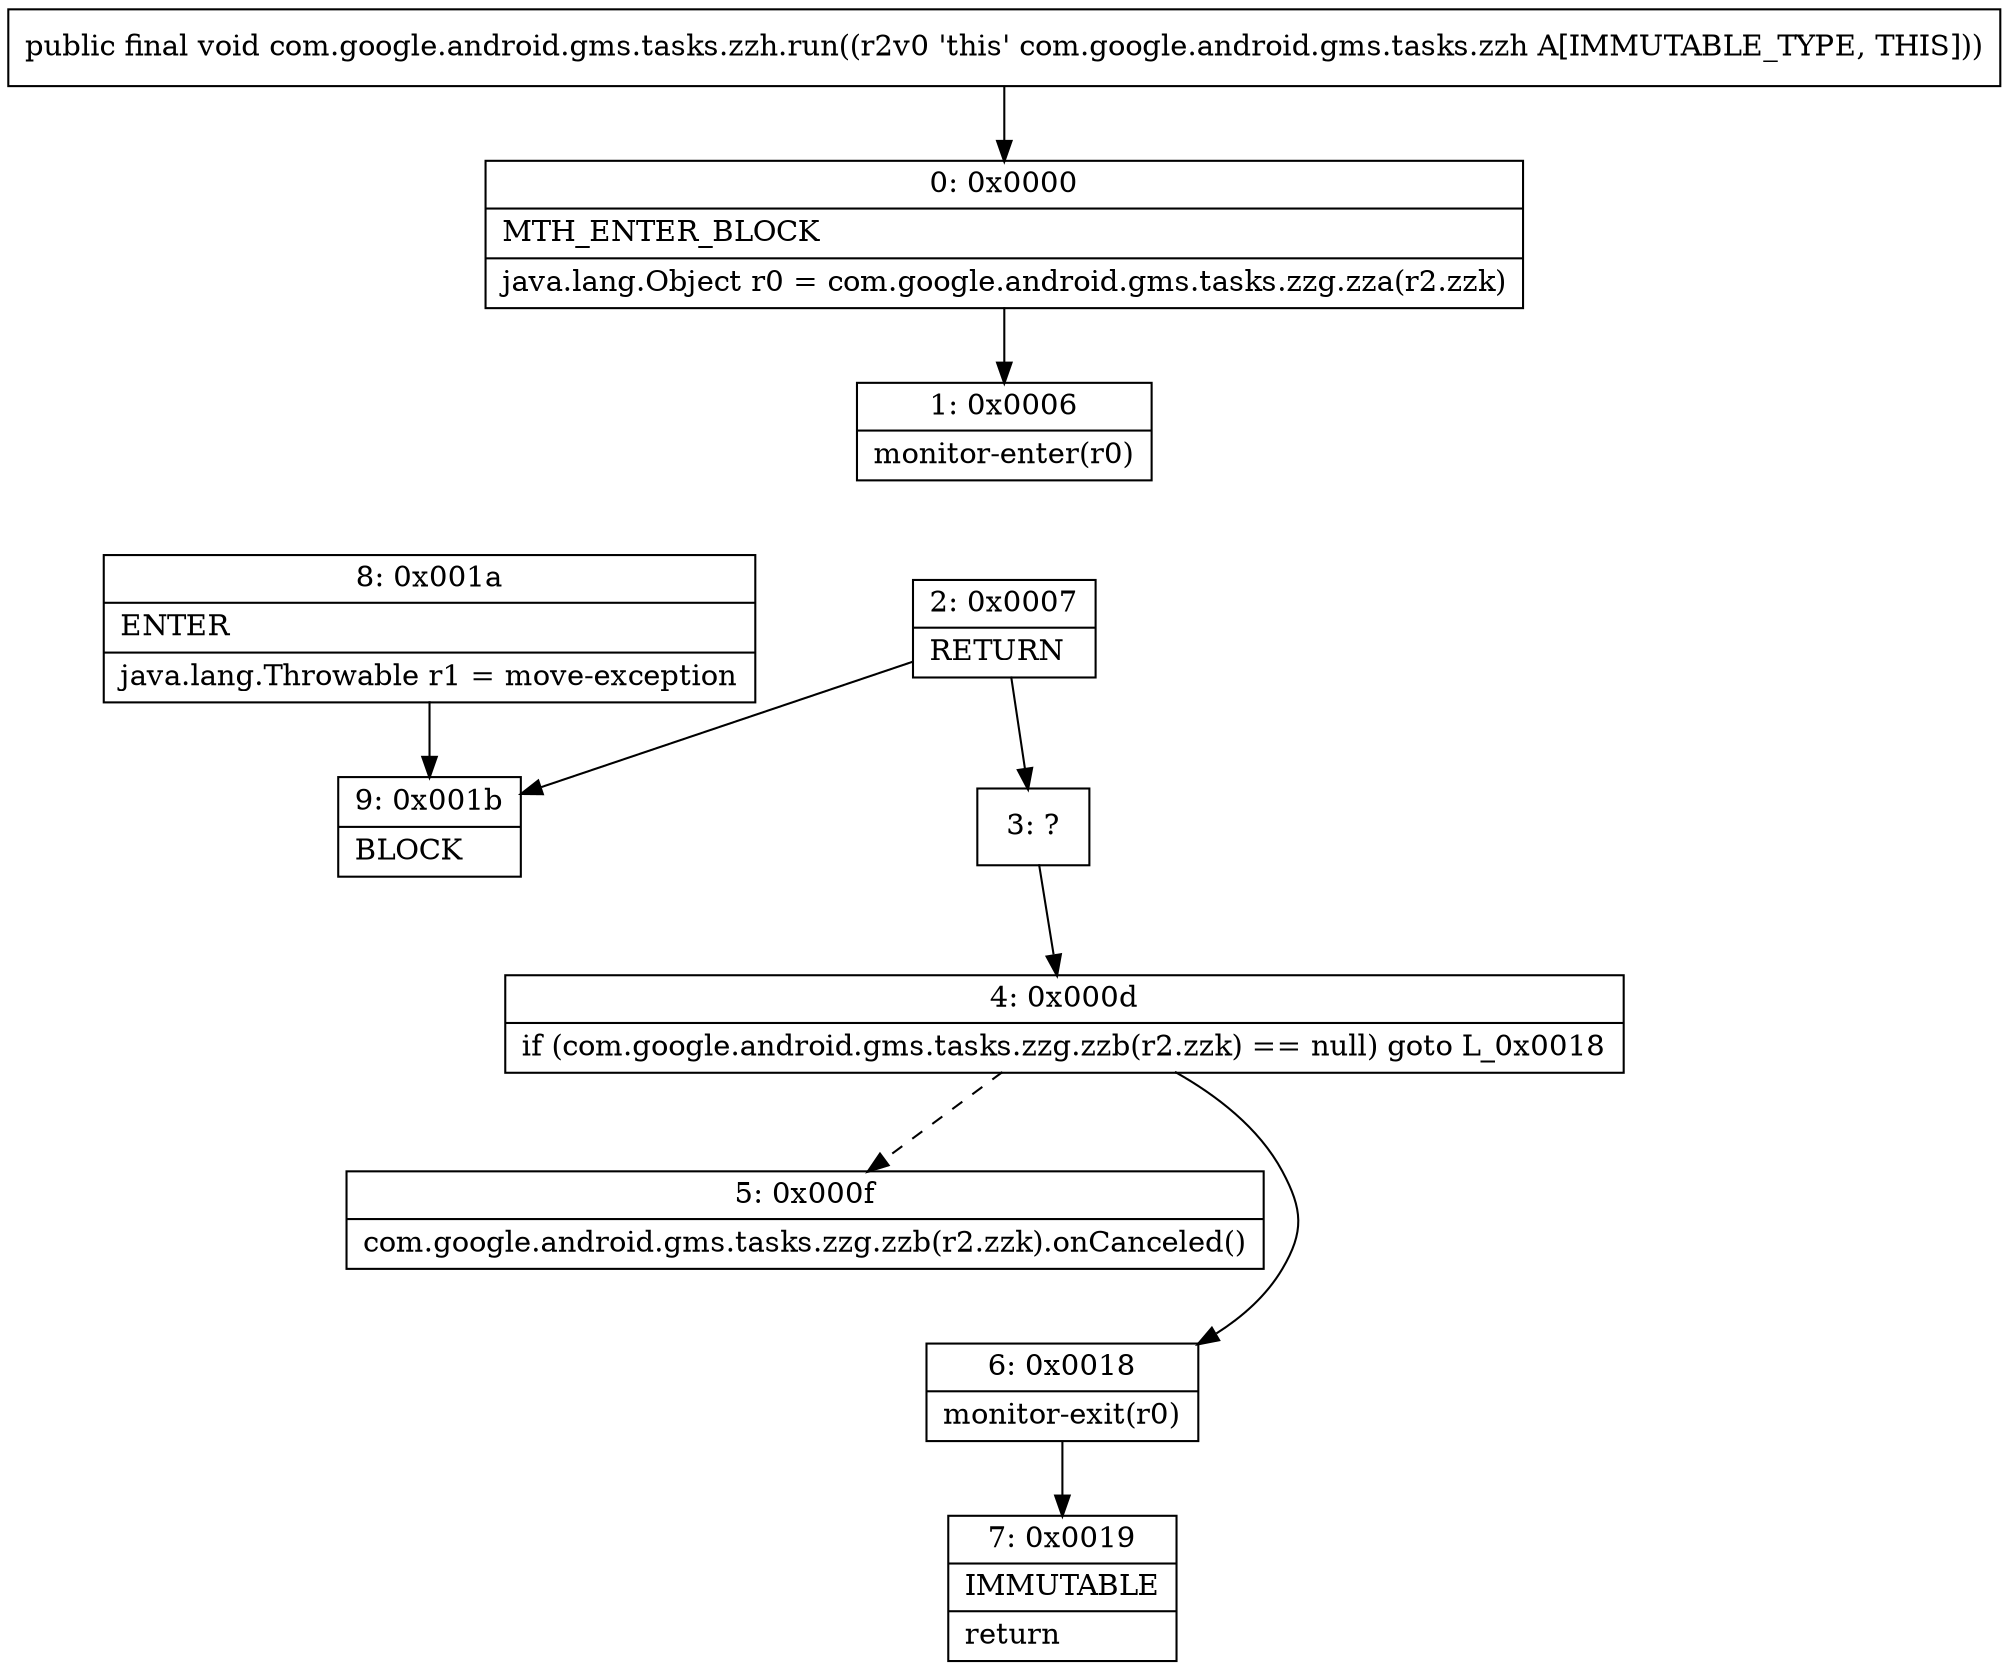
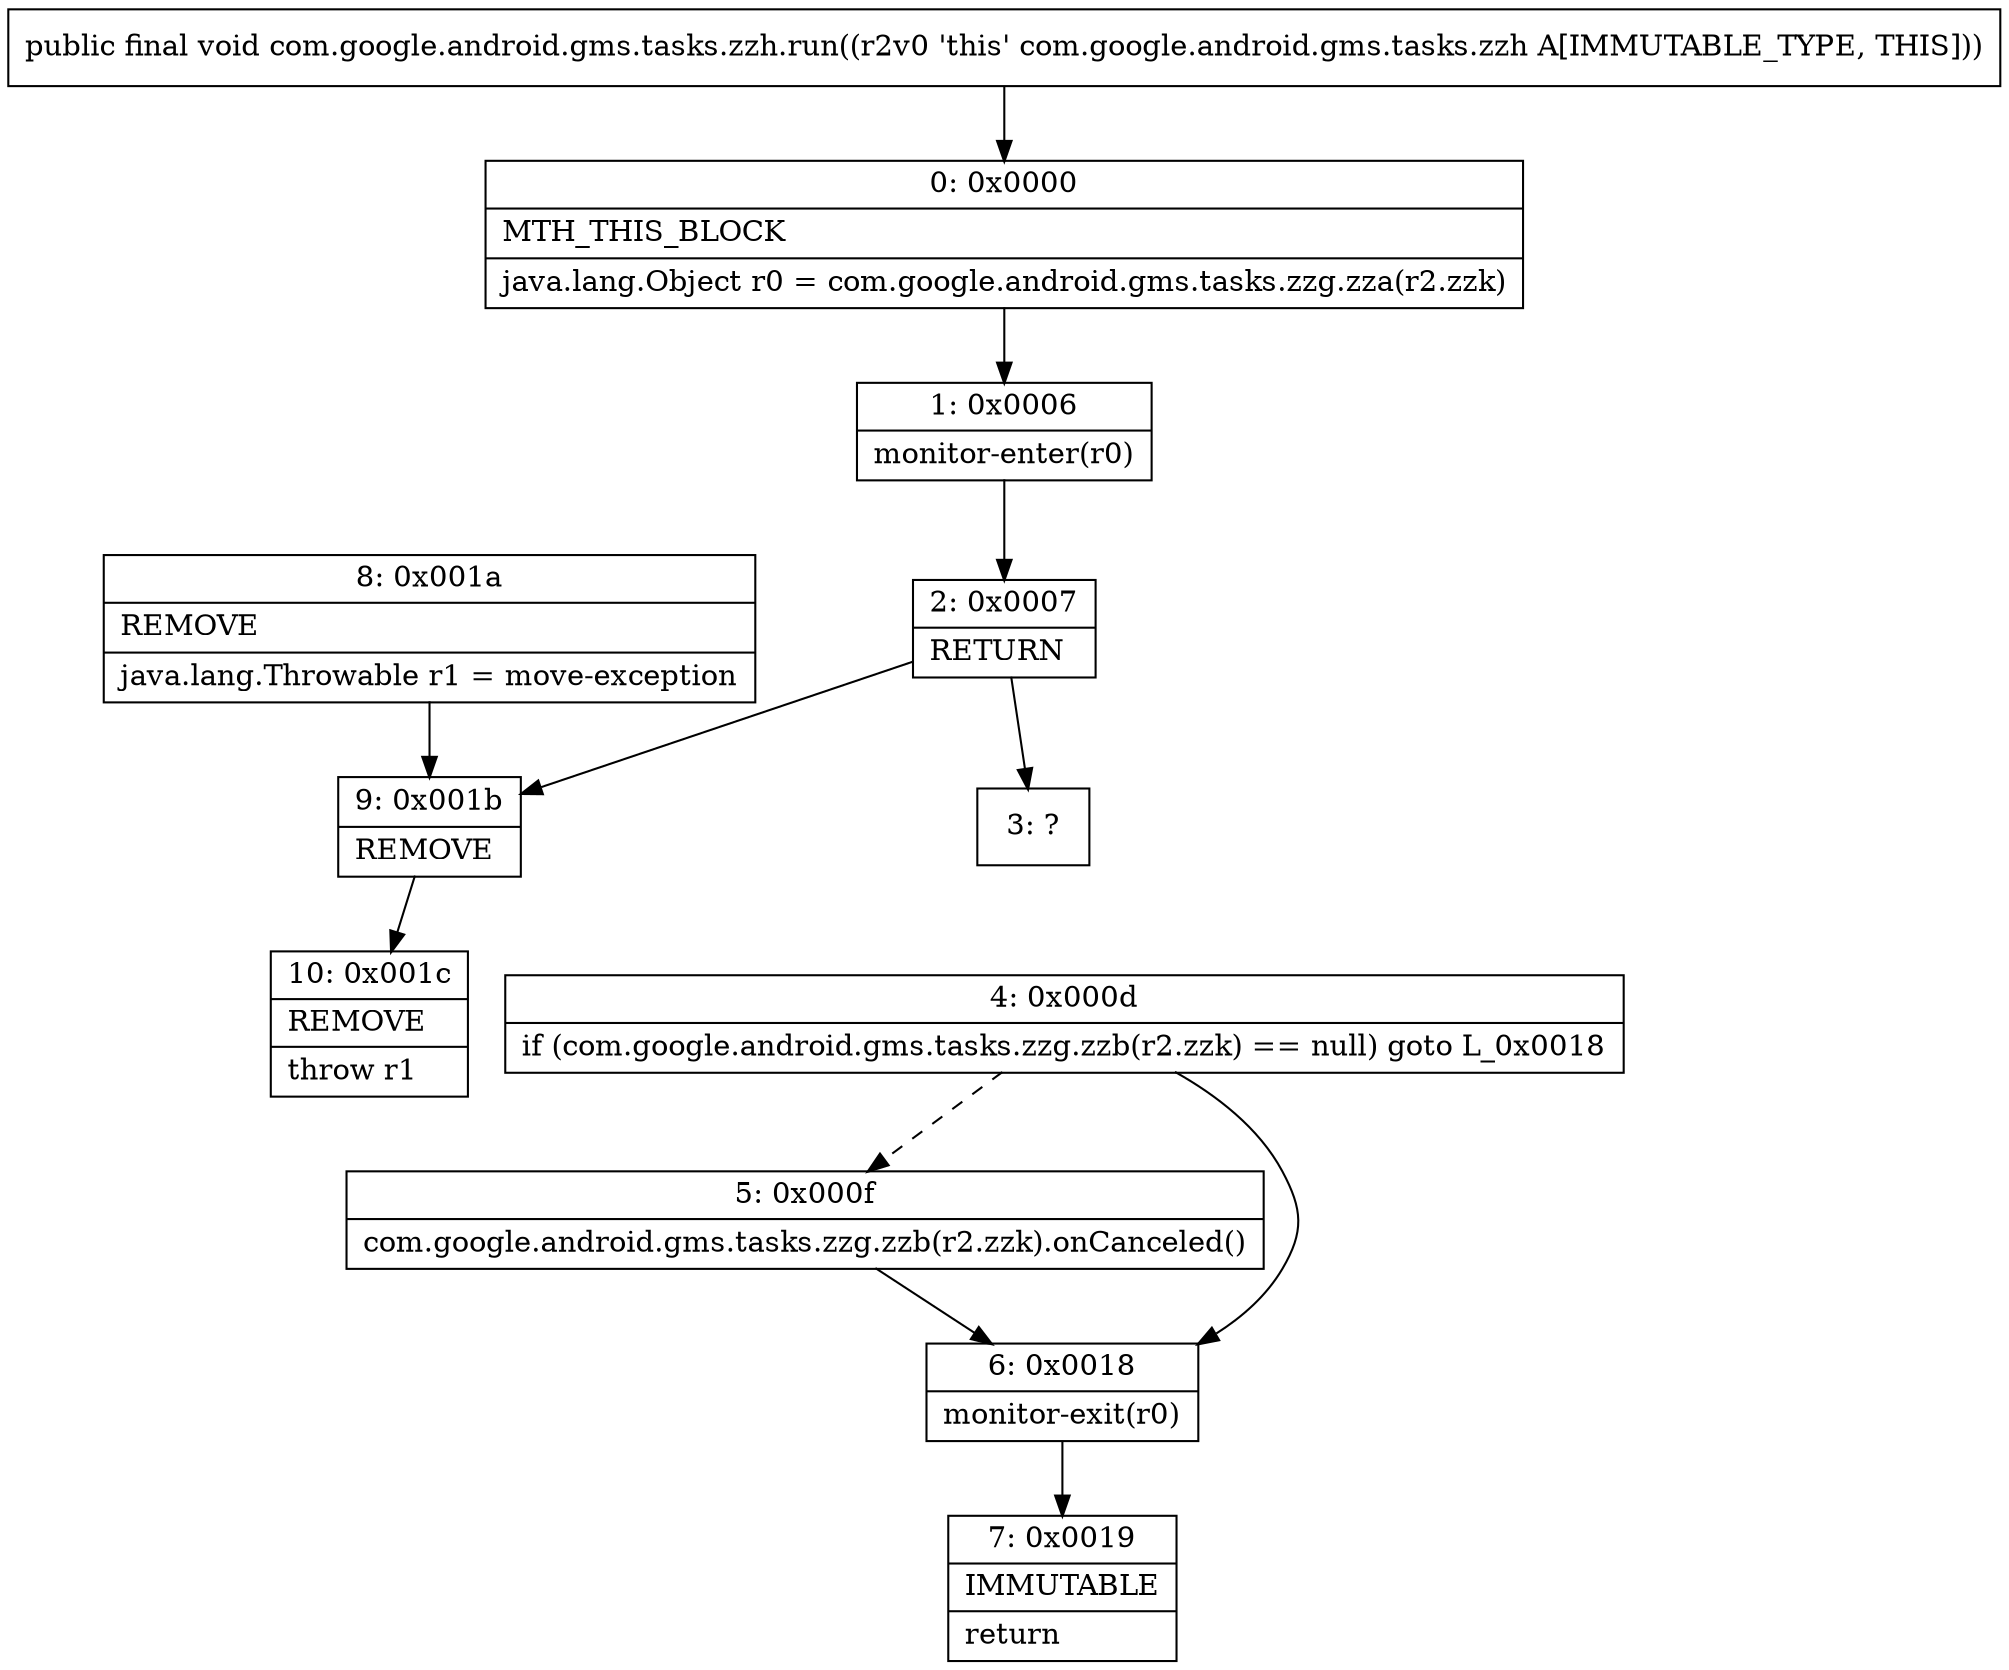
(662, 232) -> (644, 232)
none -> (1004, 519)
(175, 627) -> (190, 627)
(409, 851) -> (424, 851)
(1046, 910) -> none
none -> (369, 1024)
none -> (925, 1301)
